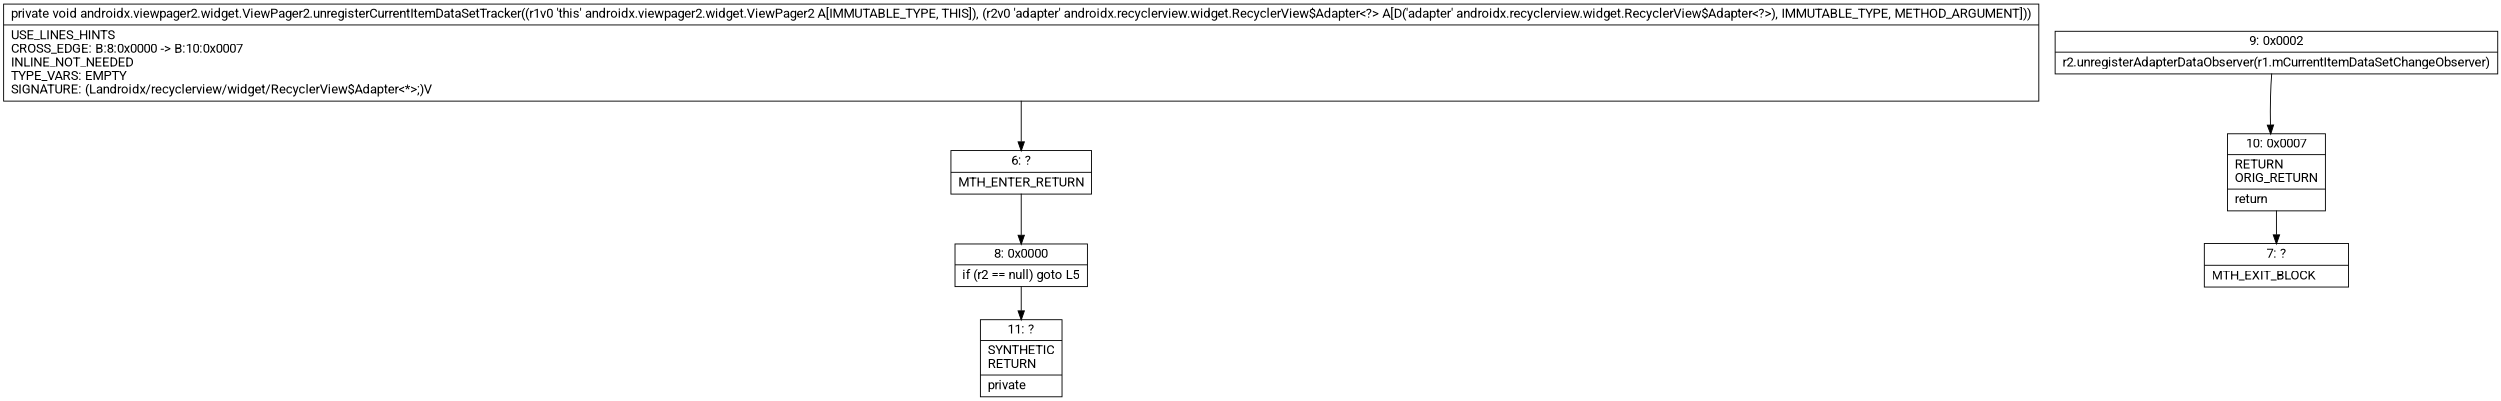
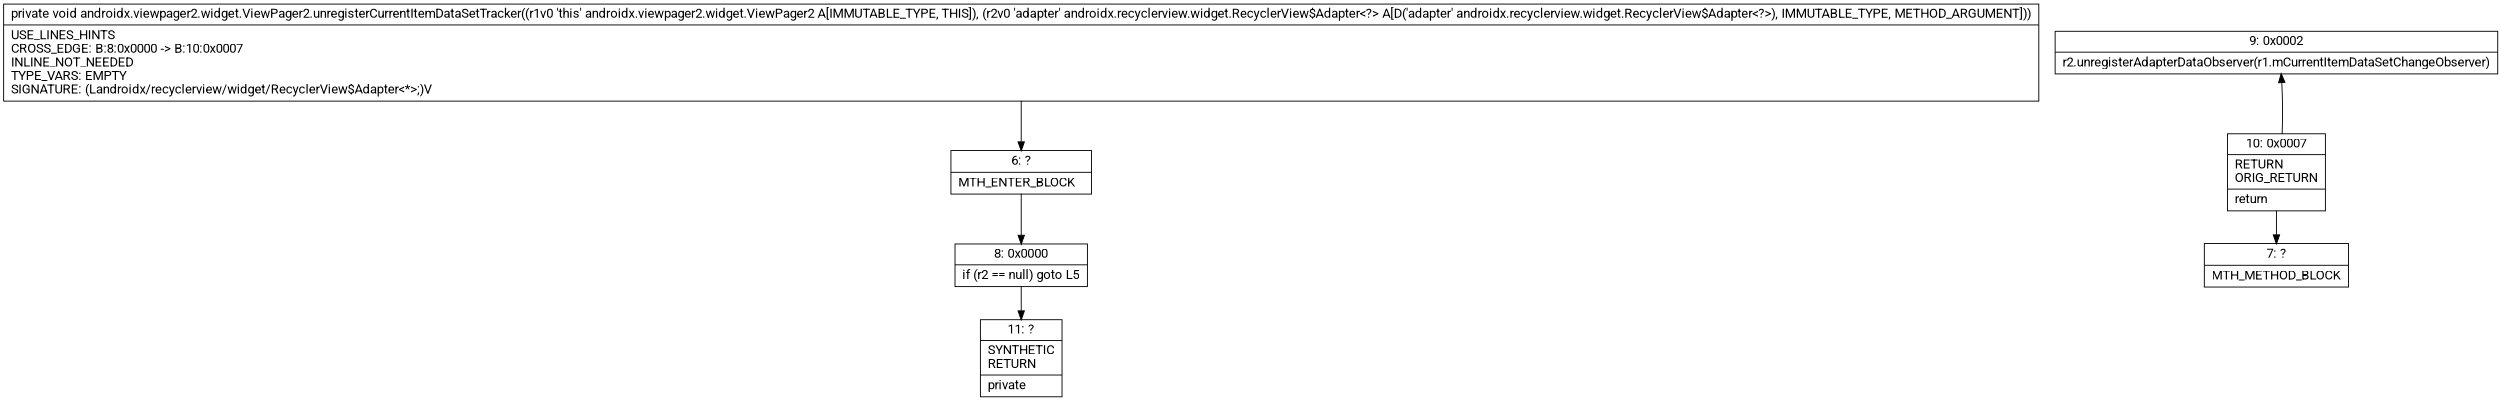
(2270, 99) -> (2283, 108)
(1021, 183) -> (1017, 183)
(2264, 276) -> (2276, 276)
